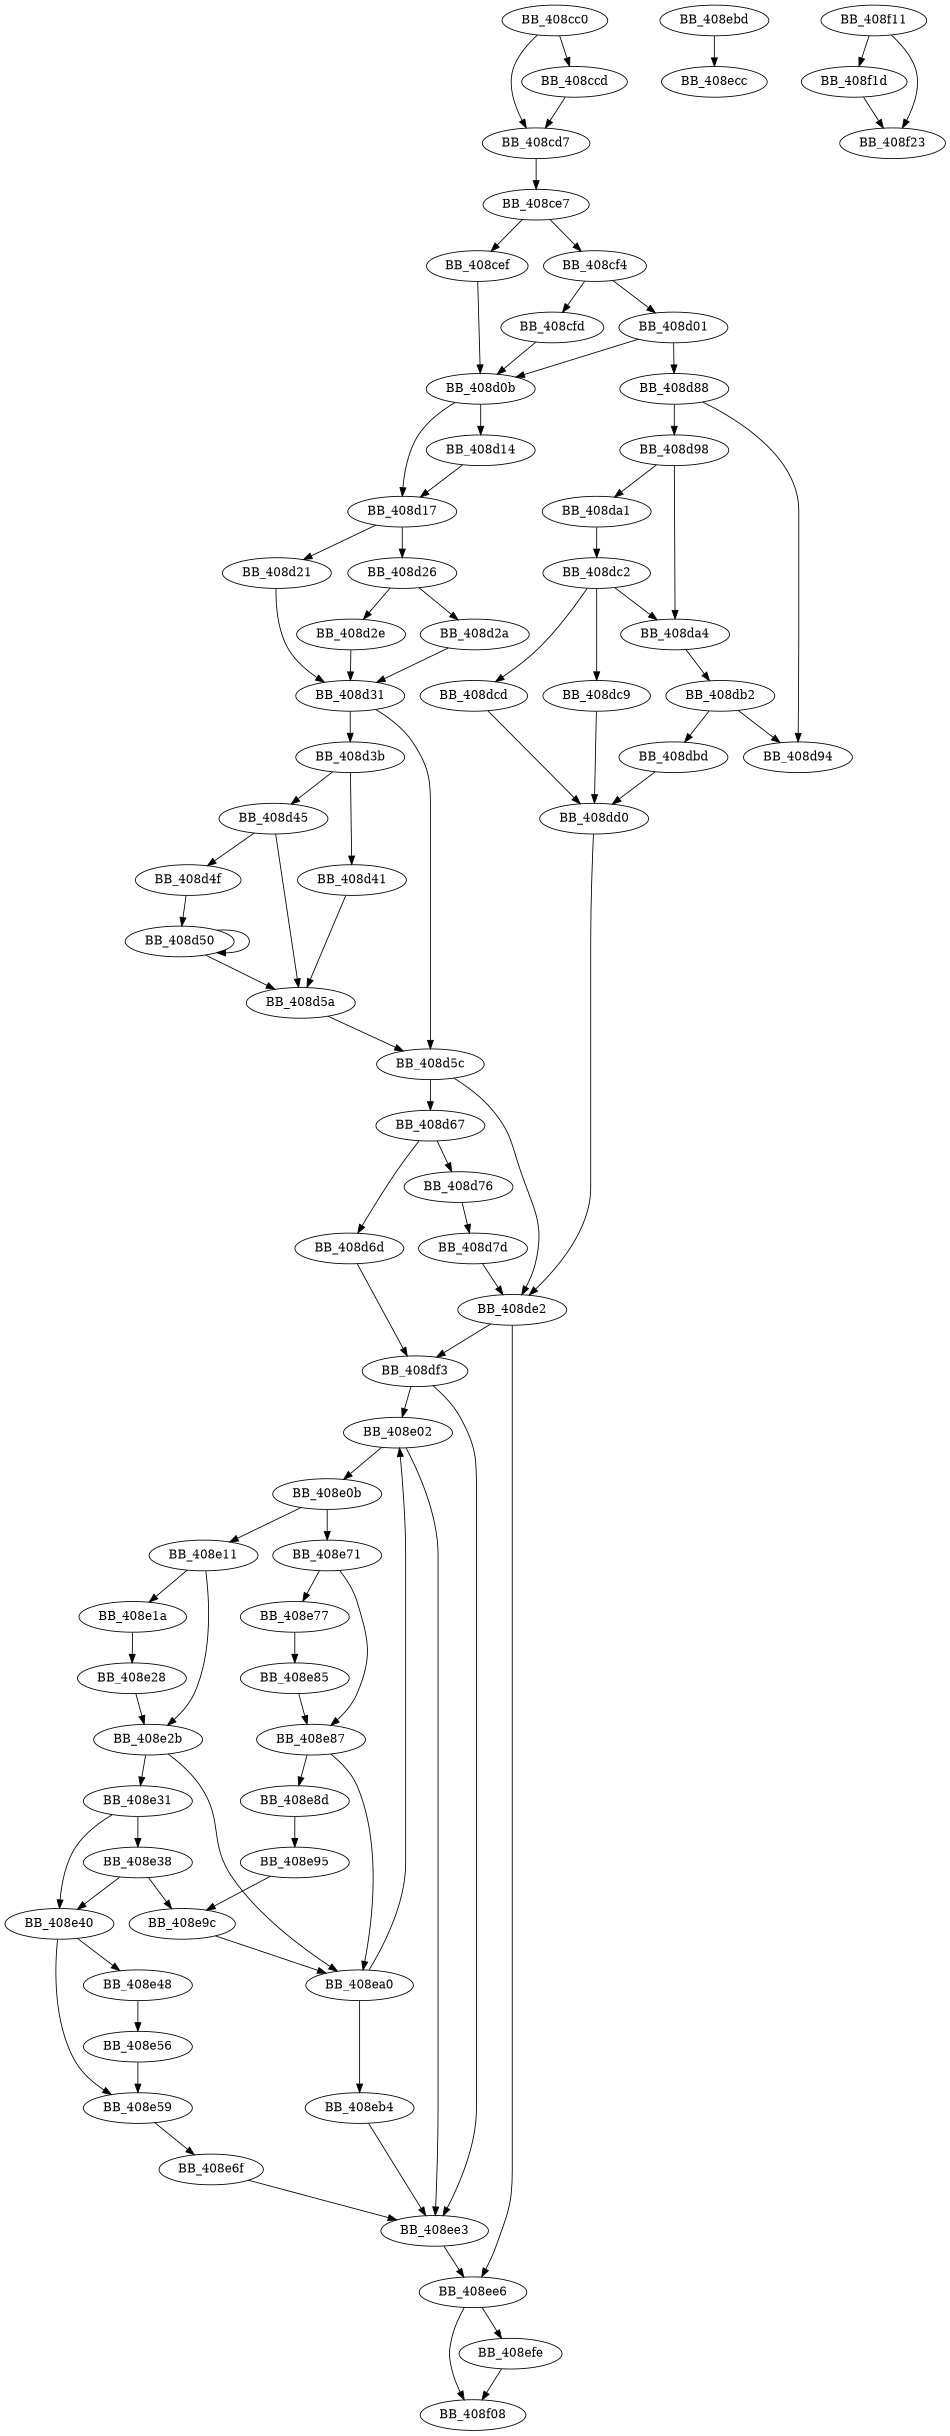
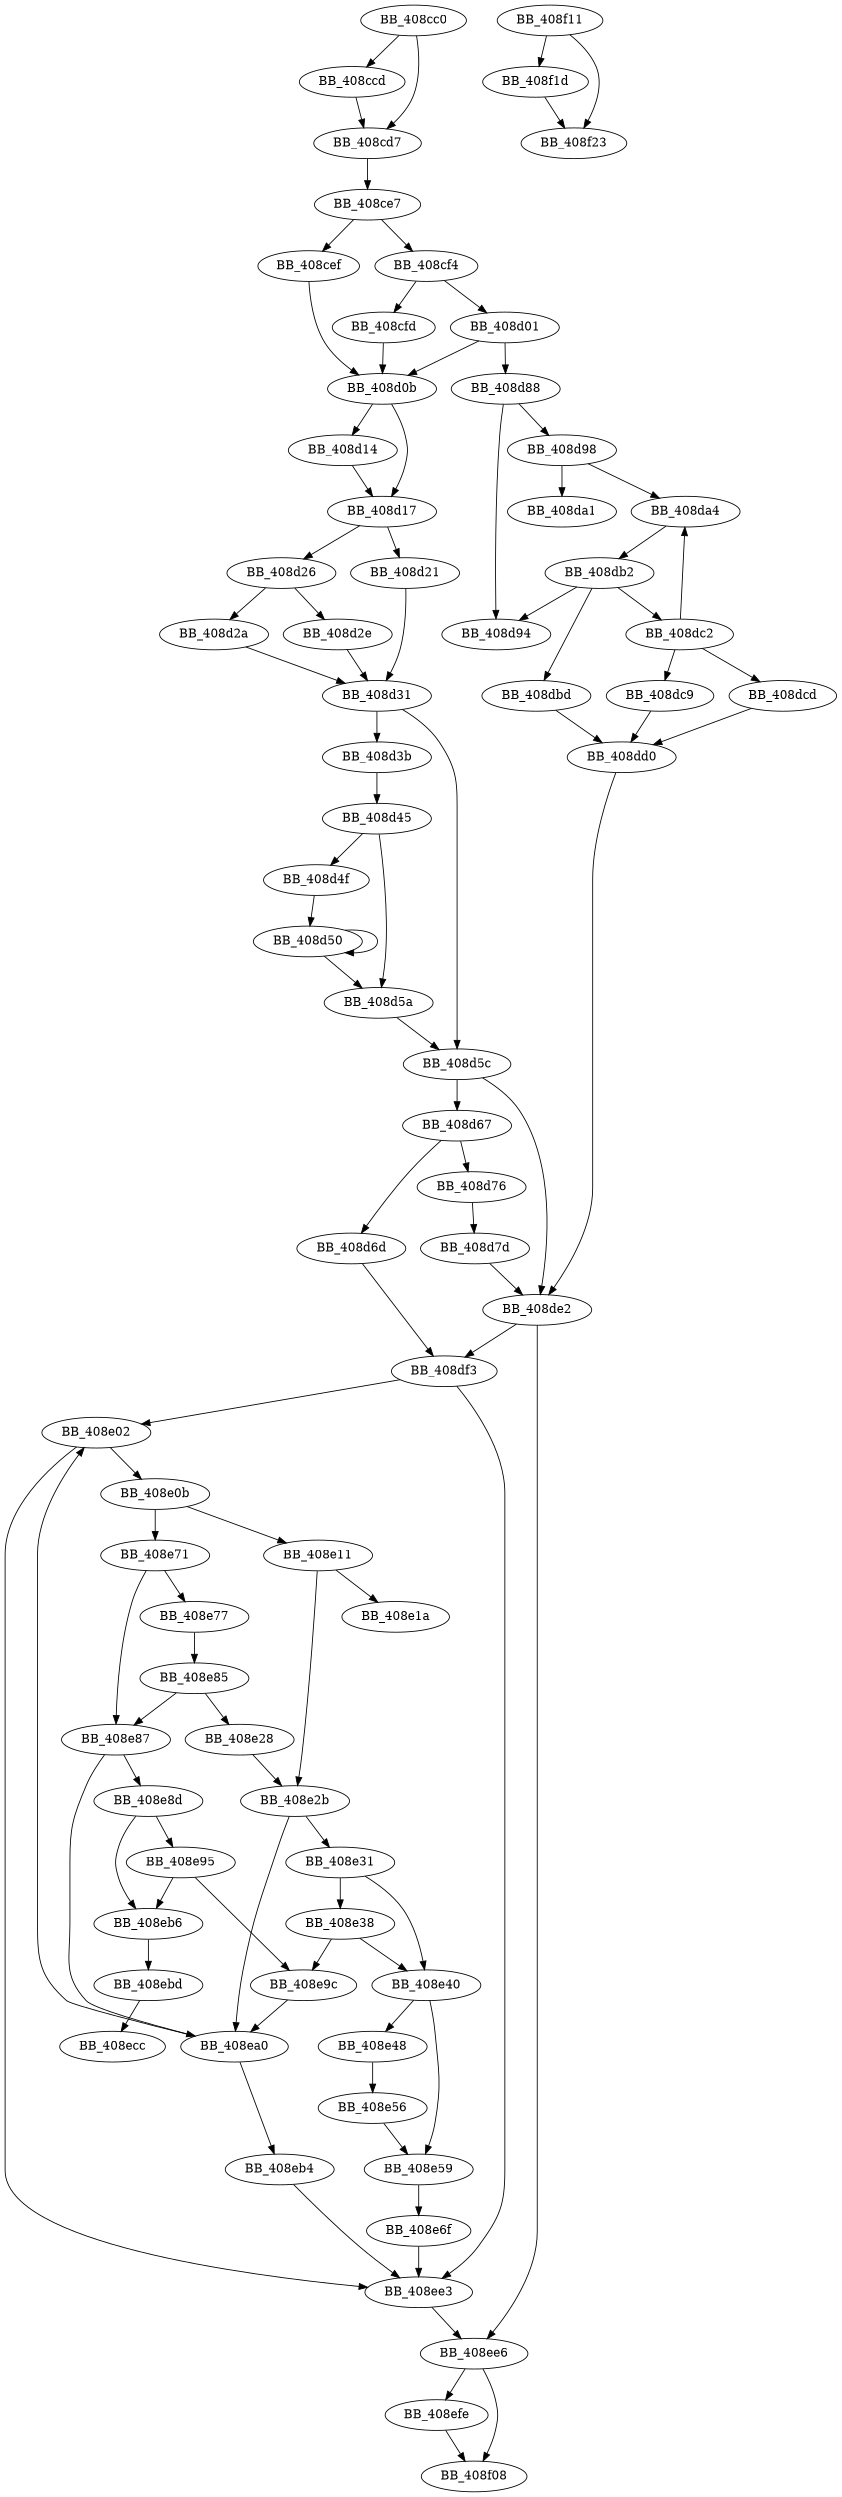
(597, 538) -> (636, 601)
(352, 880) -> none
(132, 1643) -> (214, 1706)
none -> (148, 1924)
